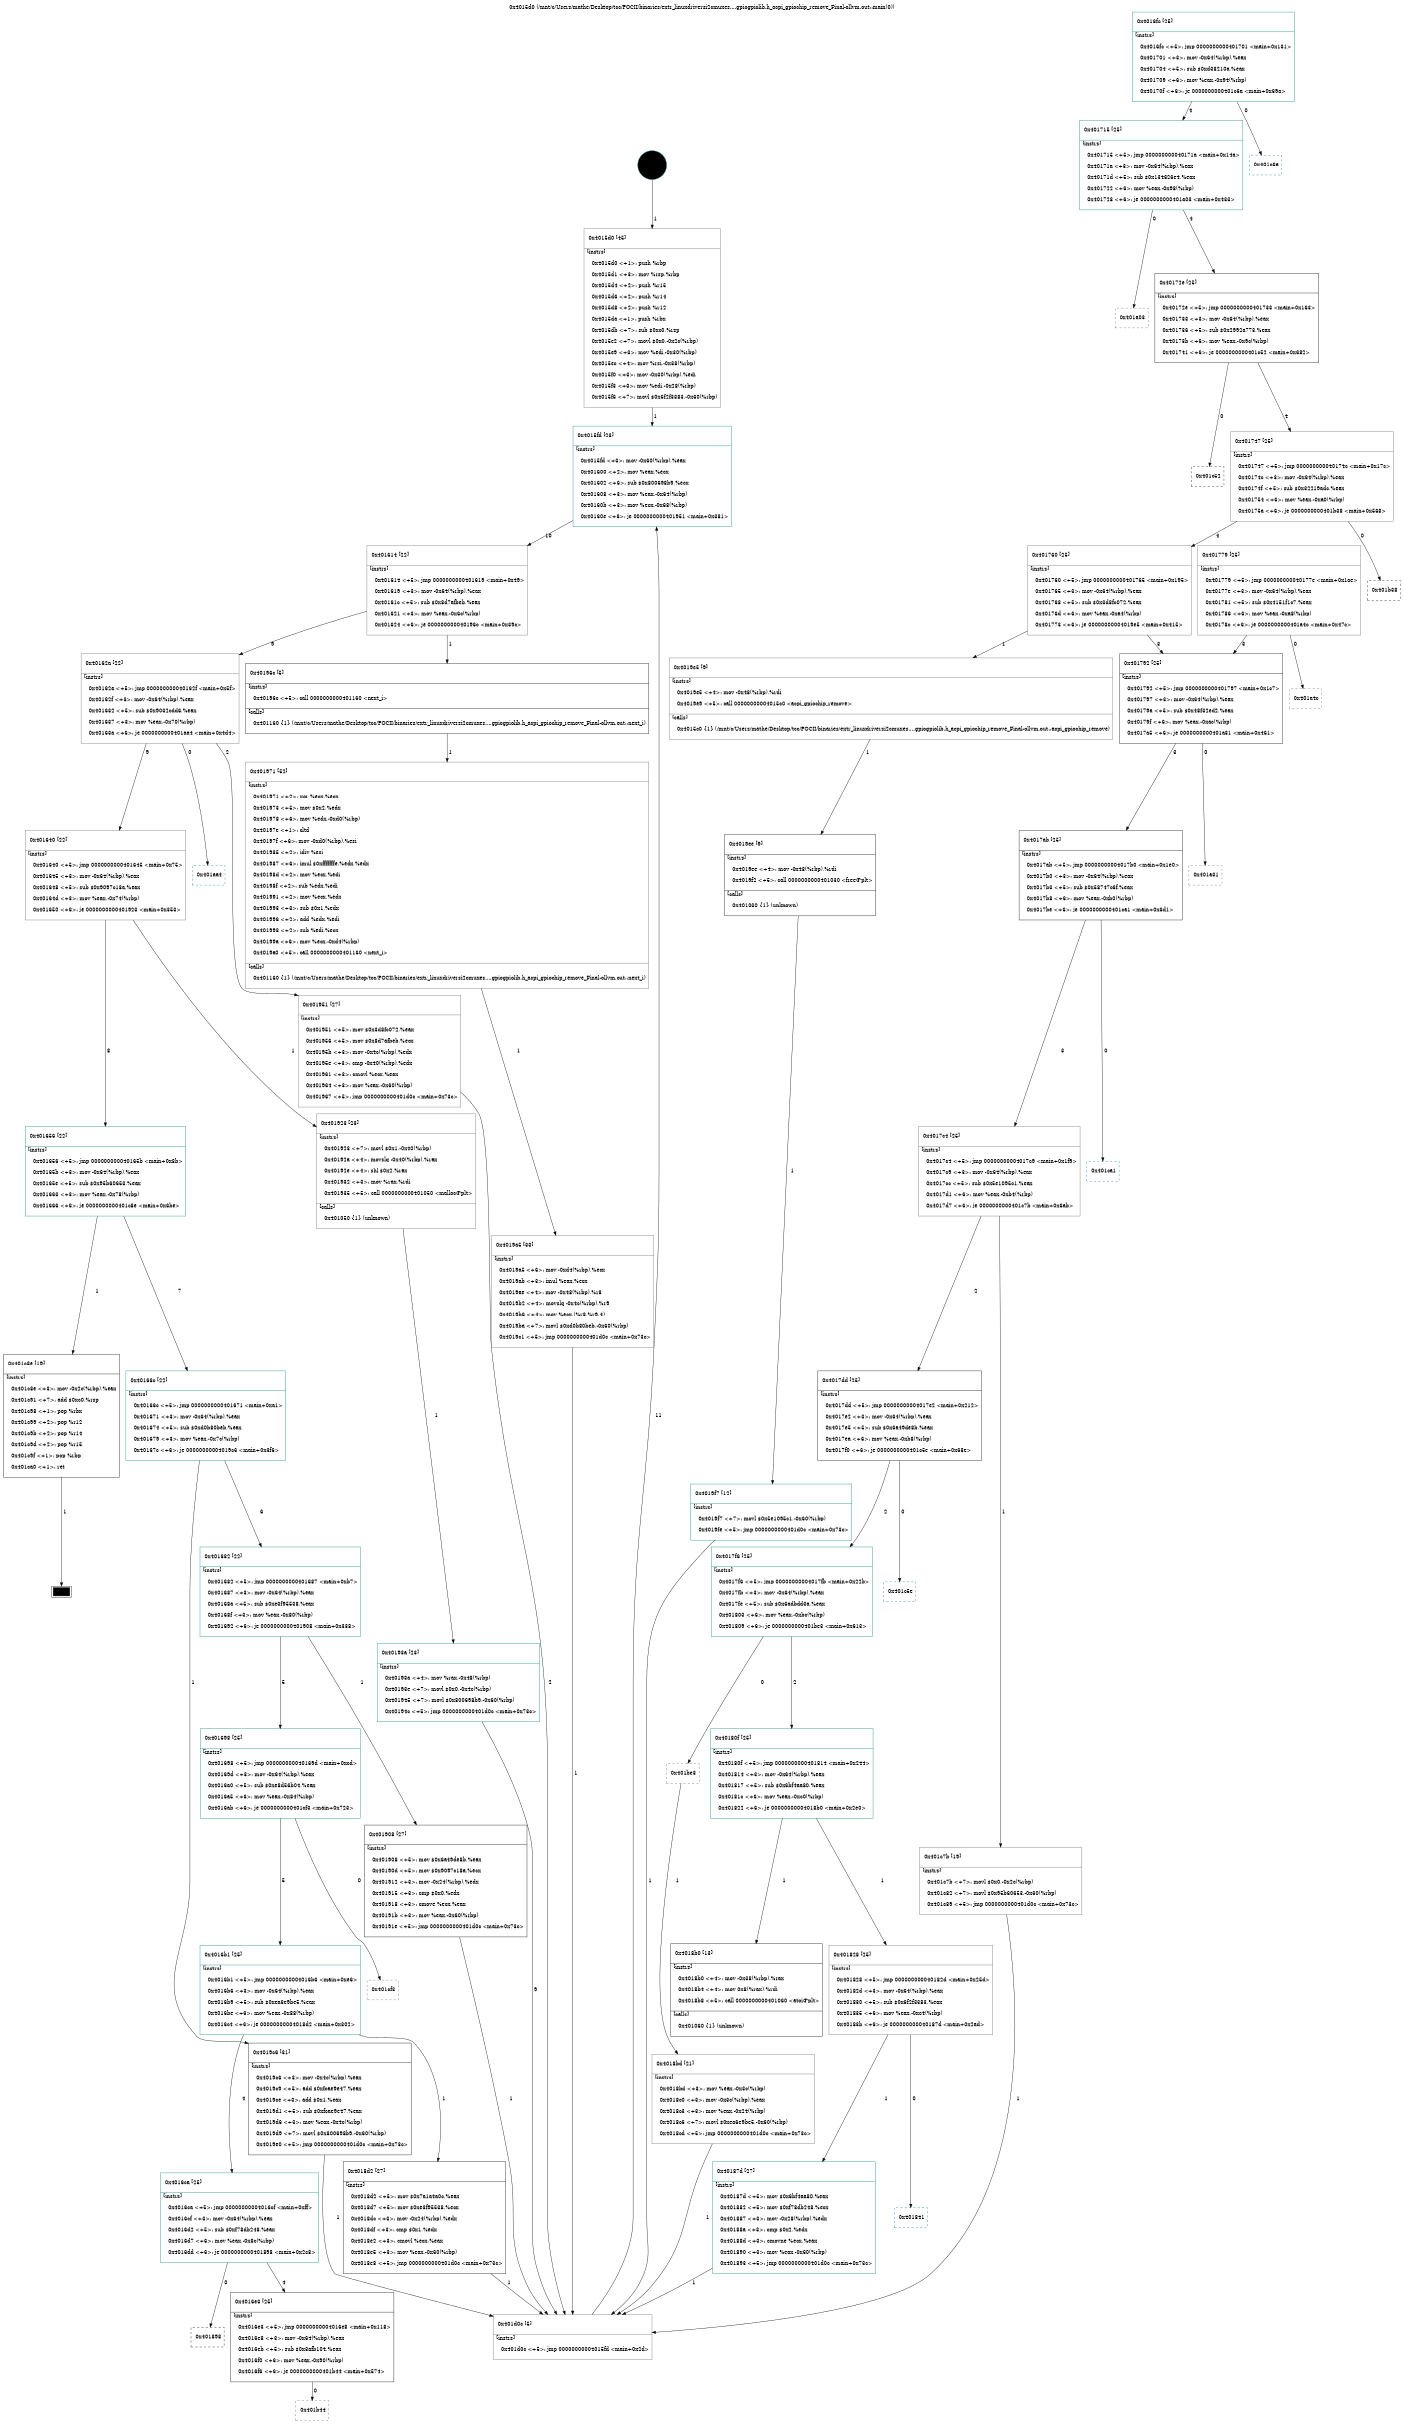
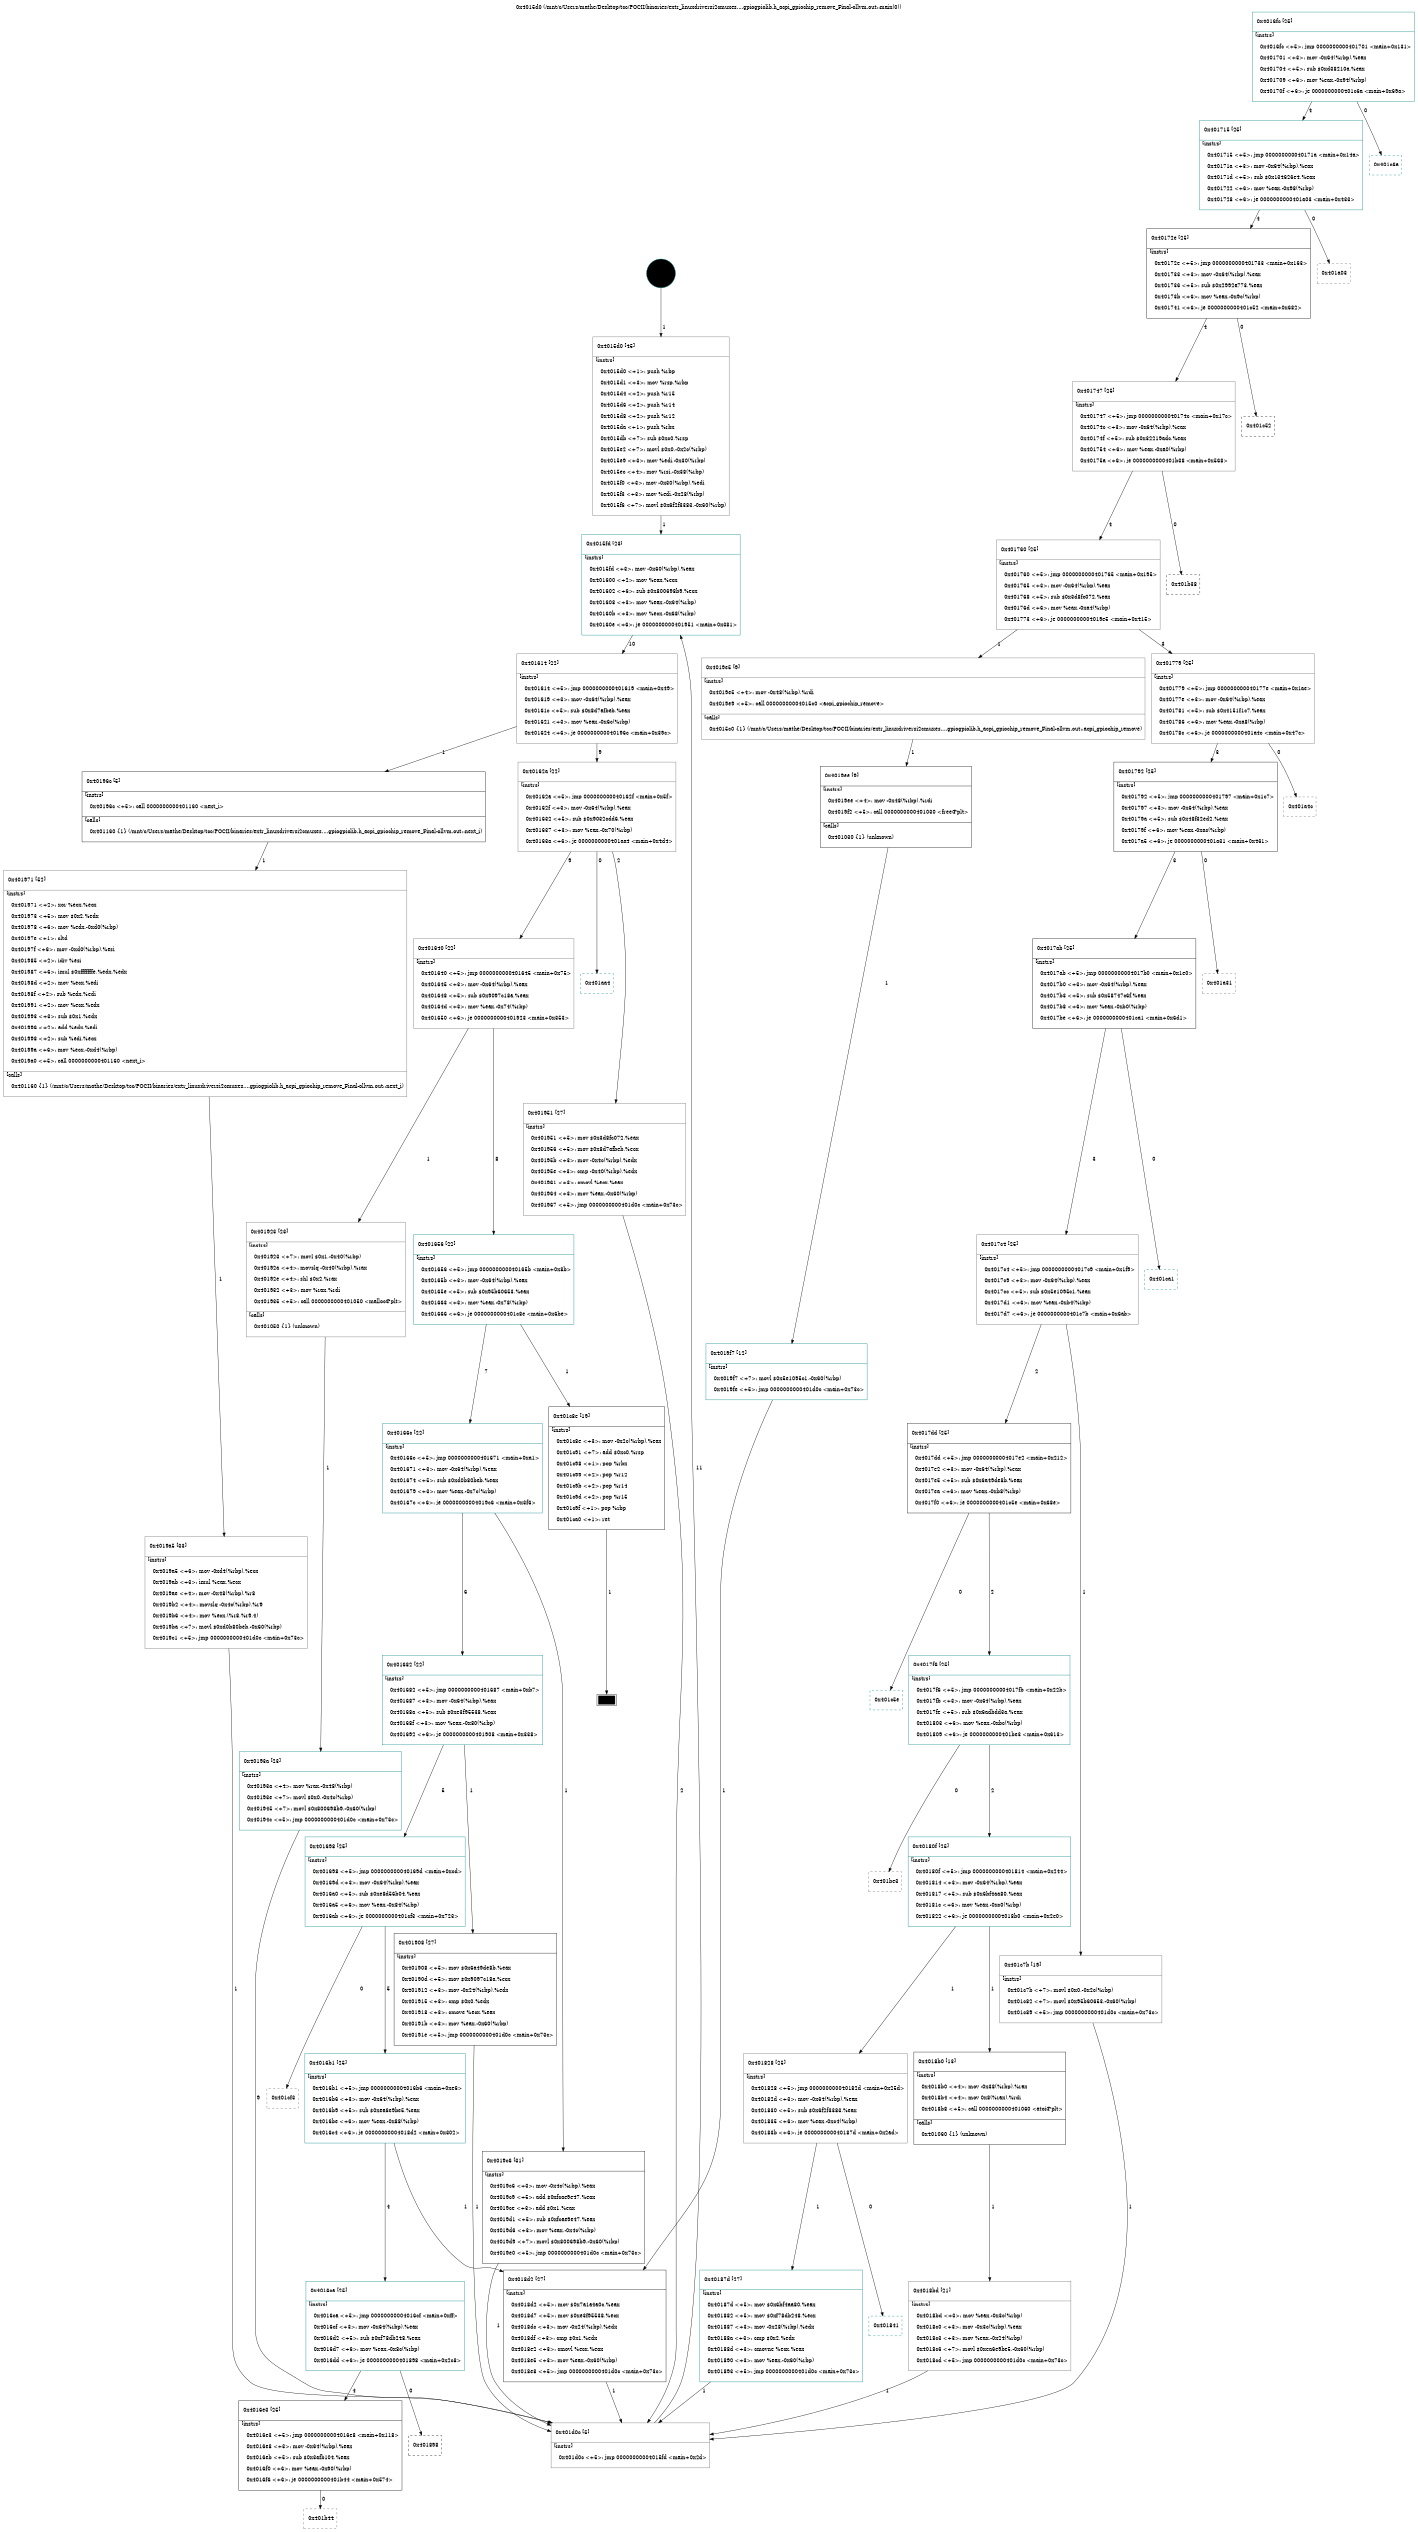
(1154, 643) -> (1154, 641)
(663, 1918) -> (990, 2211)
(647, 1921) -> (721, 1840)
